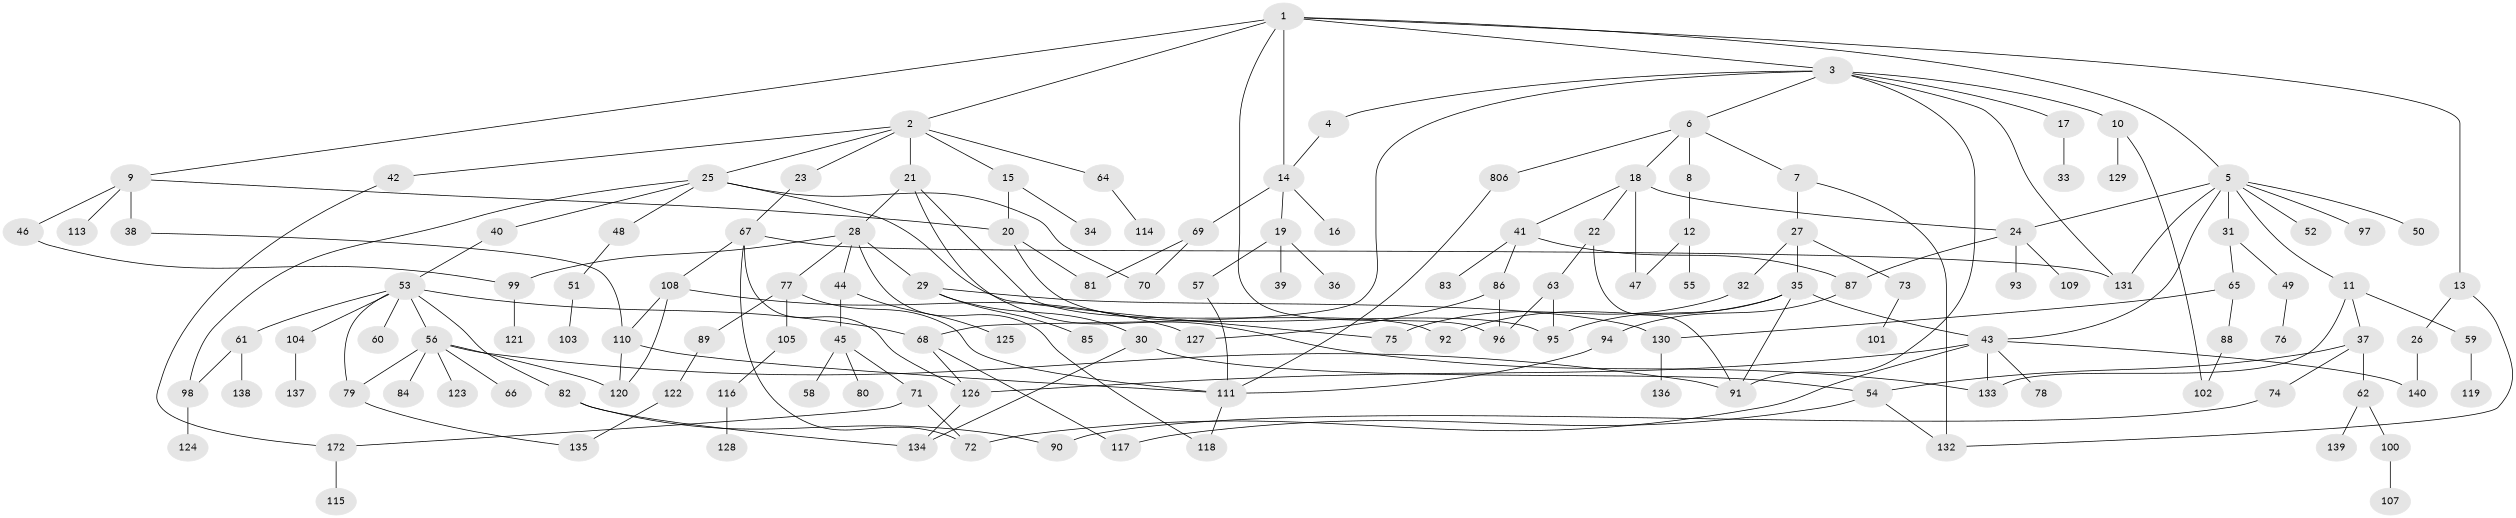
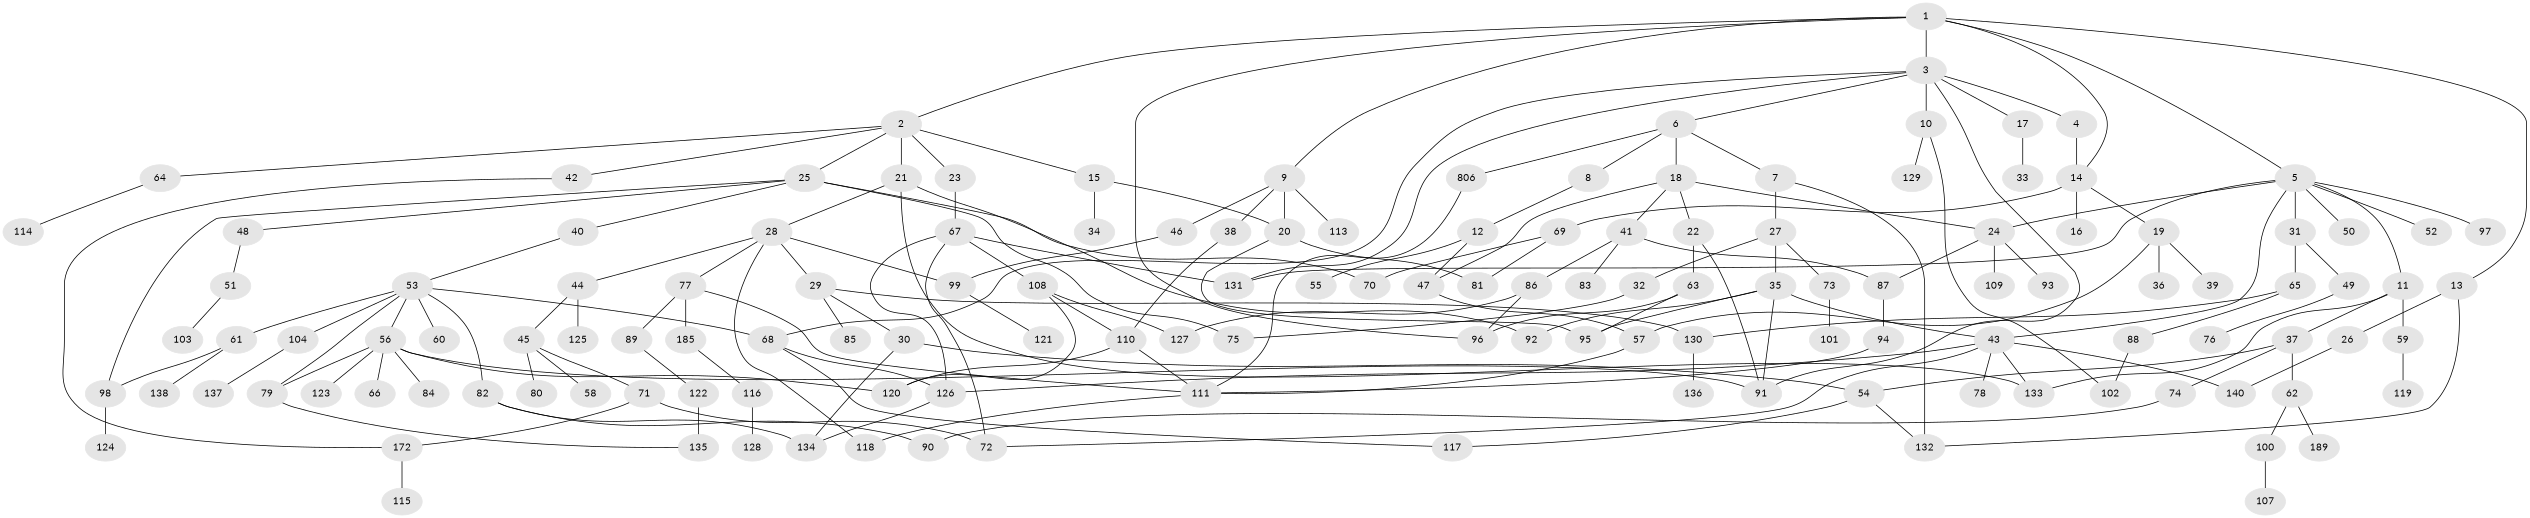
none -> (1532, 313)
(787, 340) -> (686, 340)
(2336, 448) -> (2319, 448)
